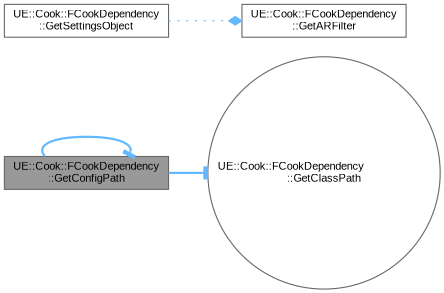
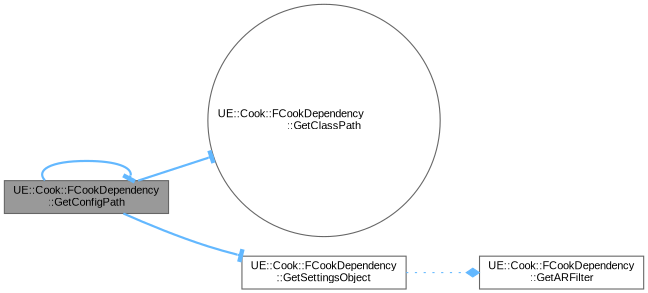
none -> (180, 236)
